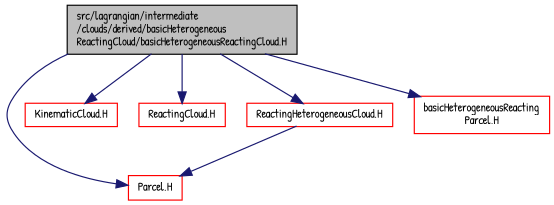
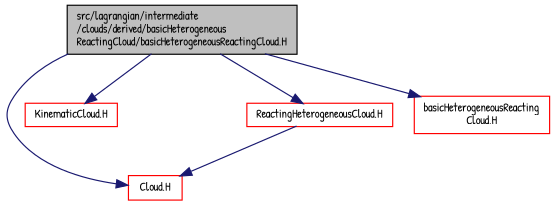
(182, 115) -> none
(482, 115) -> (482, 115)
(155, 188) -> (155, 188)
